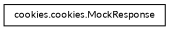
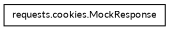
(85, 15) -> (85, 15)
